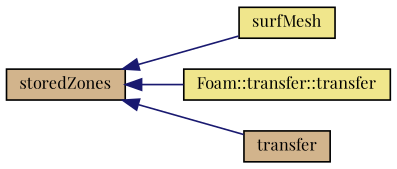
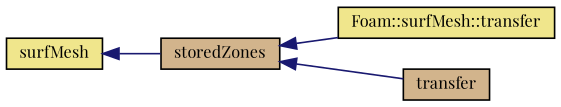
(188, 50) -> (140, 54)
(287, 85) -> (446, 23)
